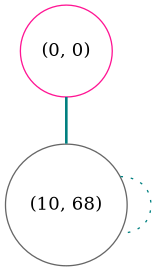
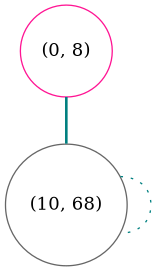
(66, 51) -> (66, 51)
